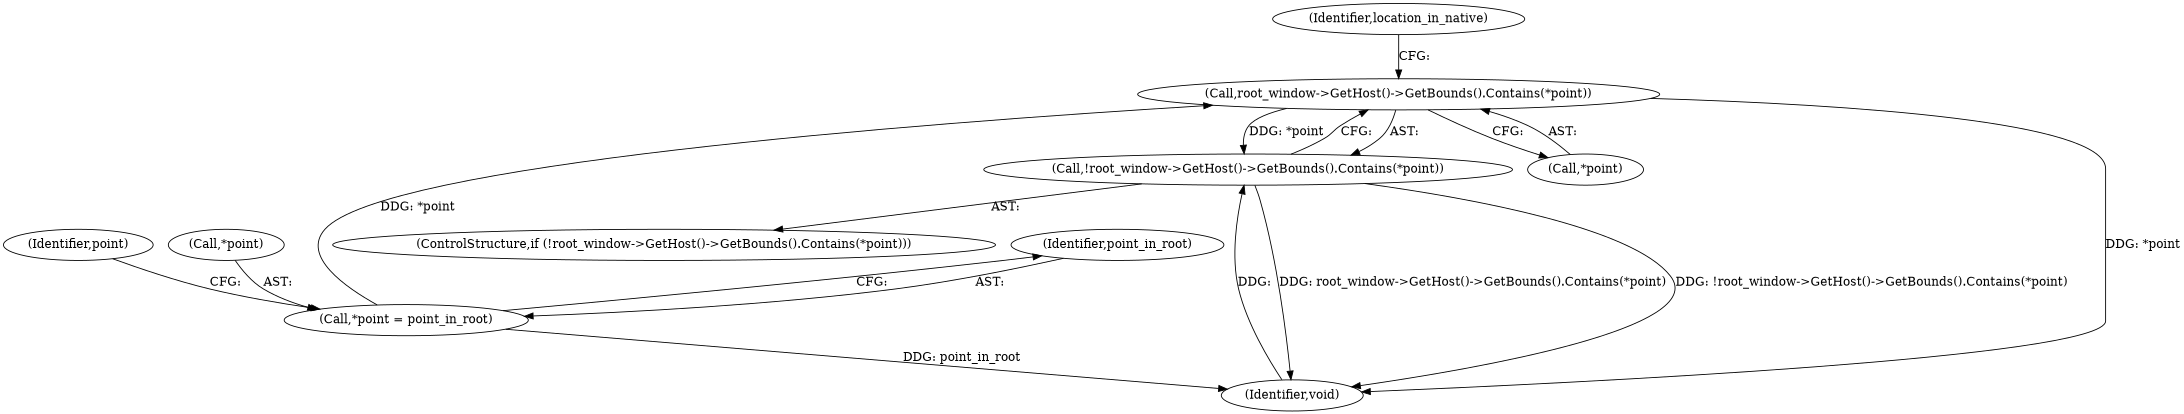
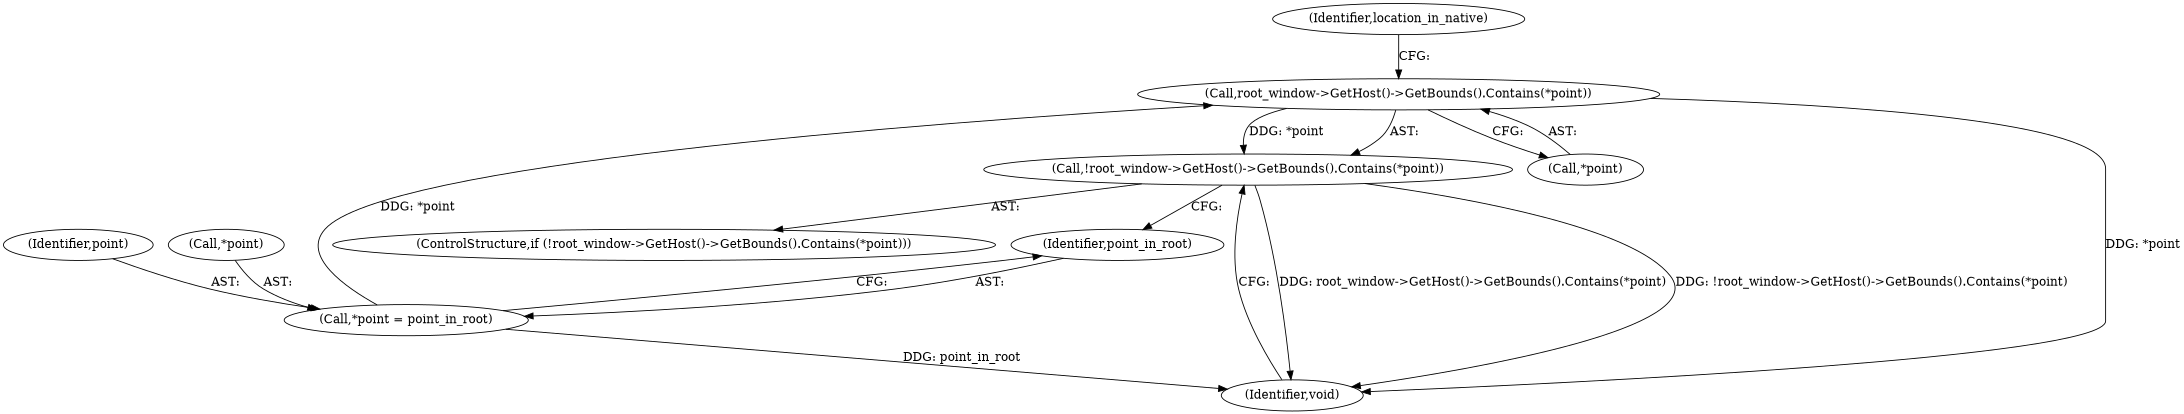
(1327, 137) -> (1186, 205)
(228, 283) -> (228, 283)
(1256, 283) -> (1256, 283)
